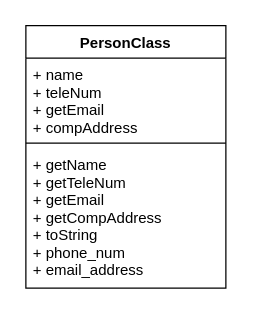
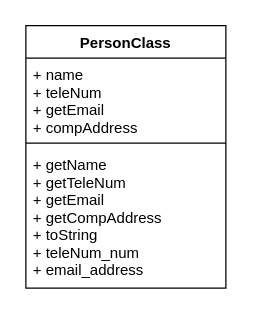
(68, 165) -> (68, 165)
